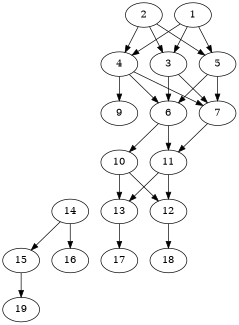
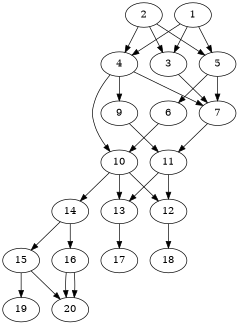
(168, 84) -> none
(141, 86) -> (93, 110)
(168, 134) -> (141, 135)
none -> (97, 184)
none -> (70, 310)
